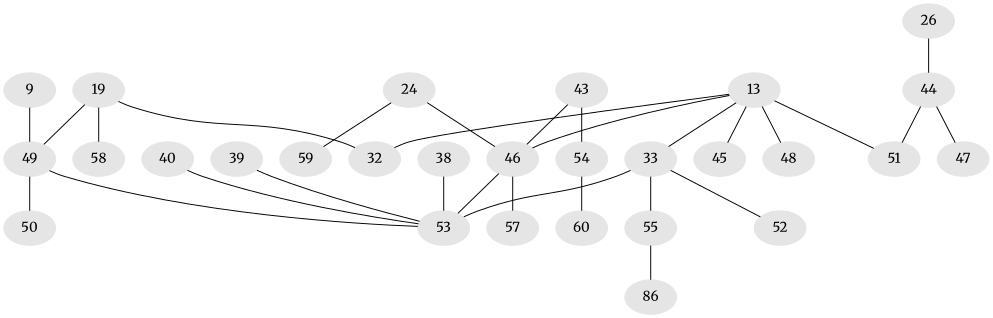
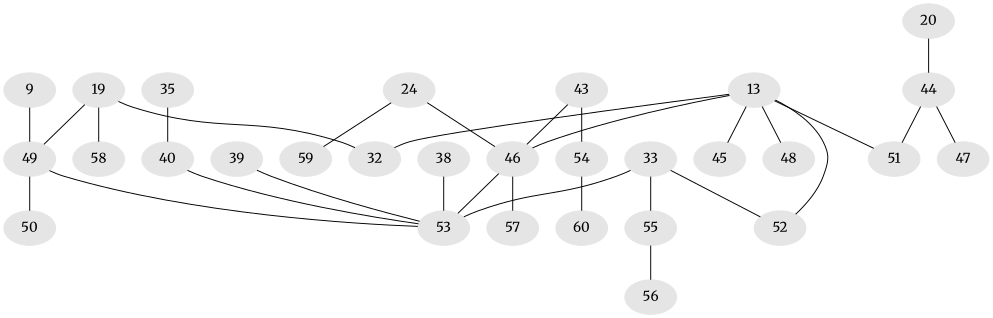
(929, 21) -> (929, 21)
none -> (168, 90)
(702, 125) -> (827, 151)
(651, 297) -> (651, 297)
